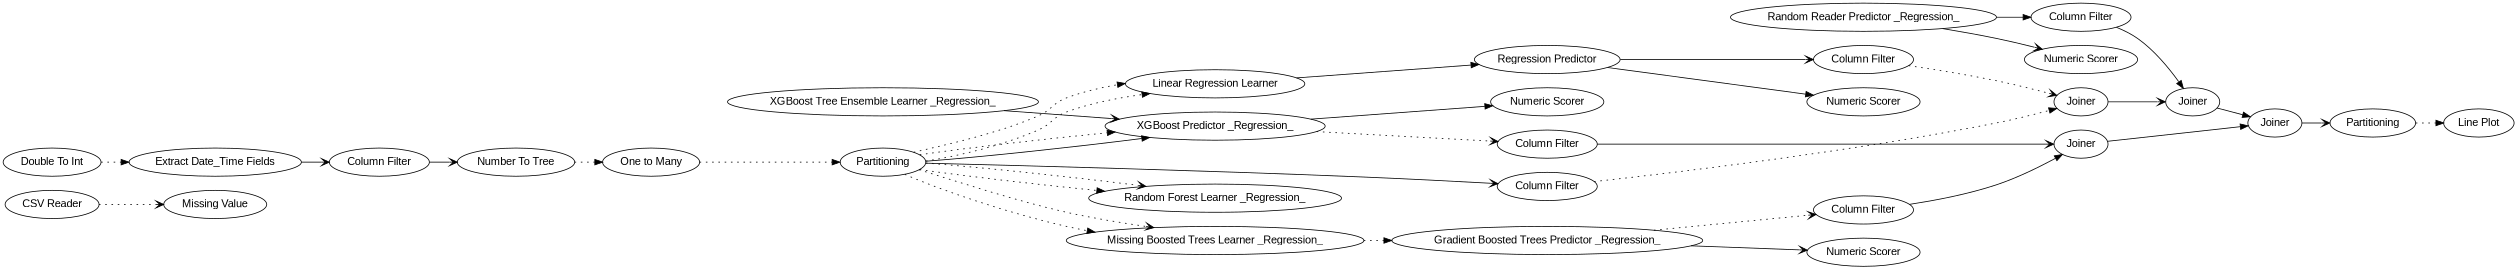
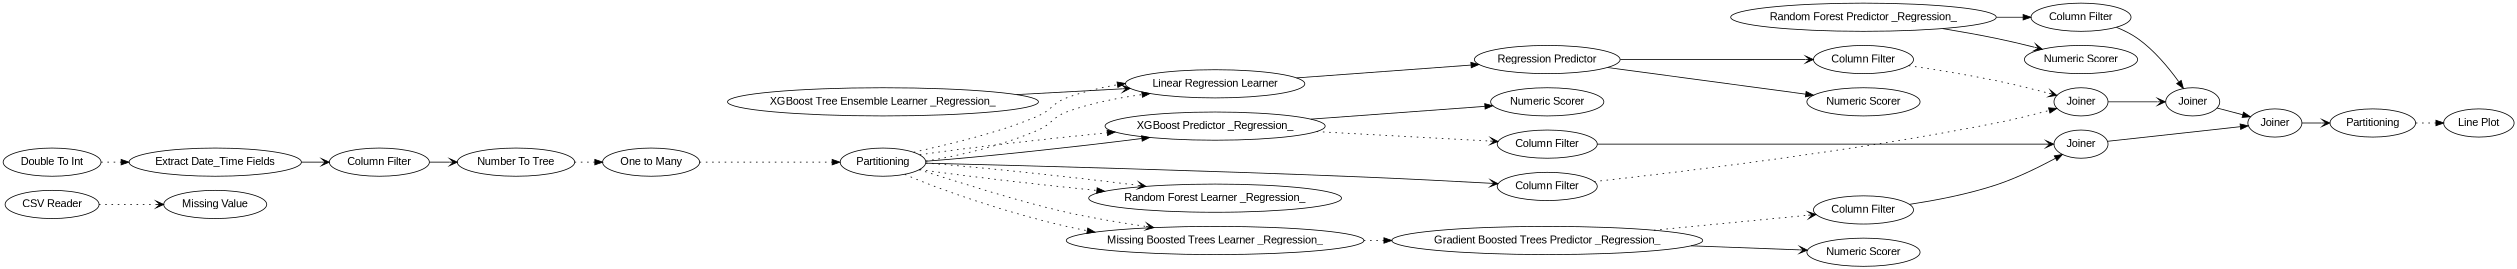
(1863, 17) -> (1863, 17)
(1052, 114) -> (1069, 92)
